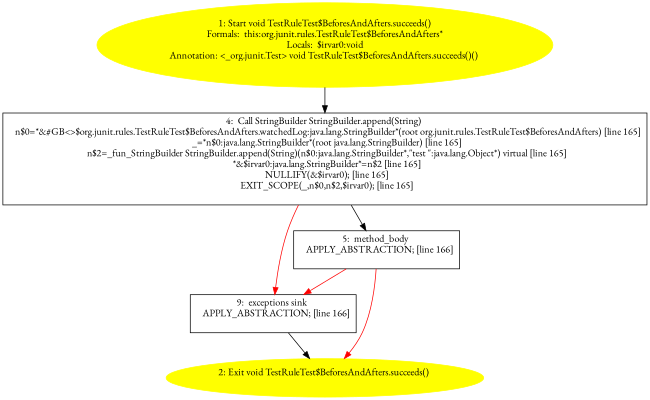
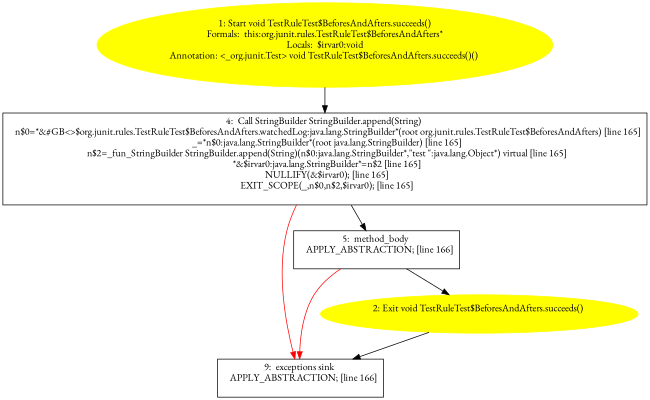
(369, 313) -> (425, 280)
(297, 343) -> (394, 344)
